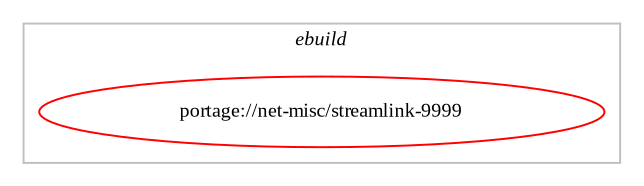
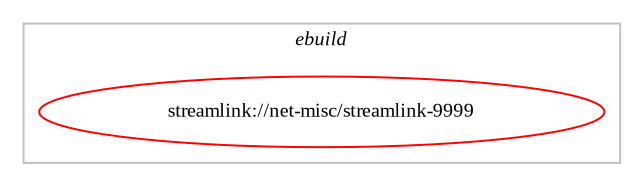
(322, 112) -> (322, 112)
